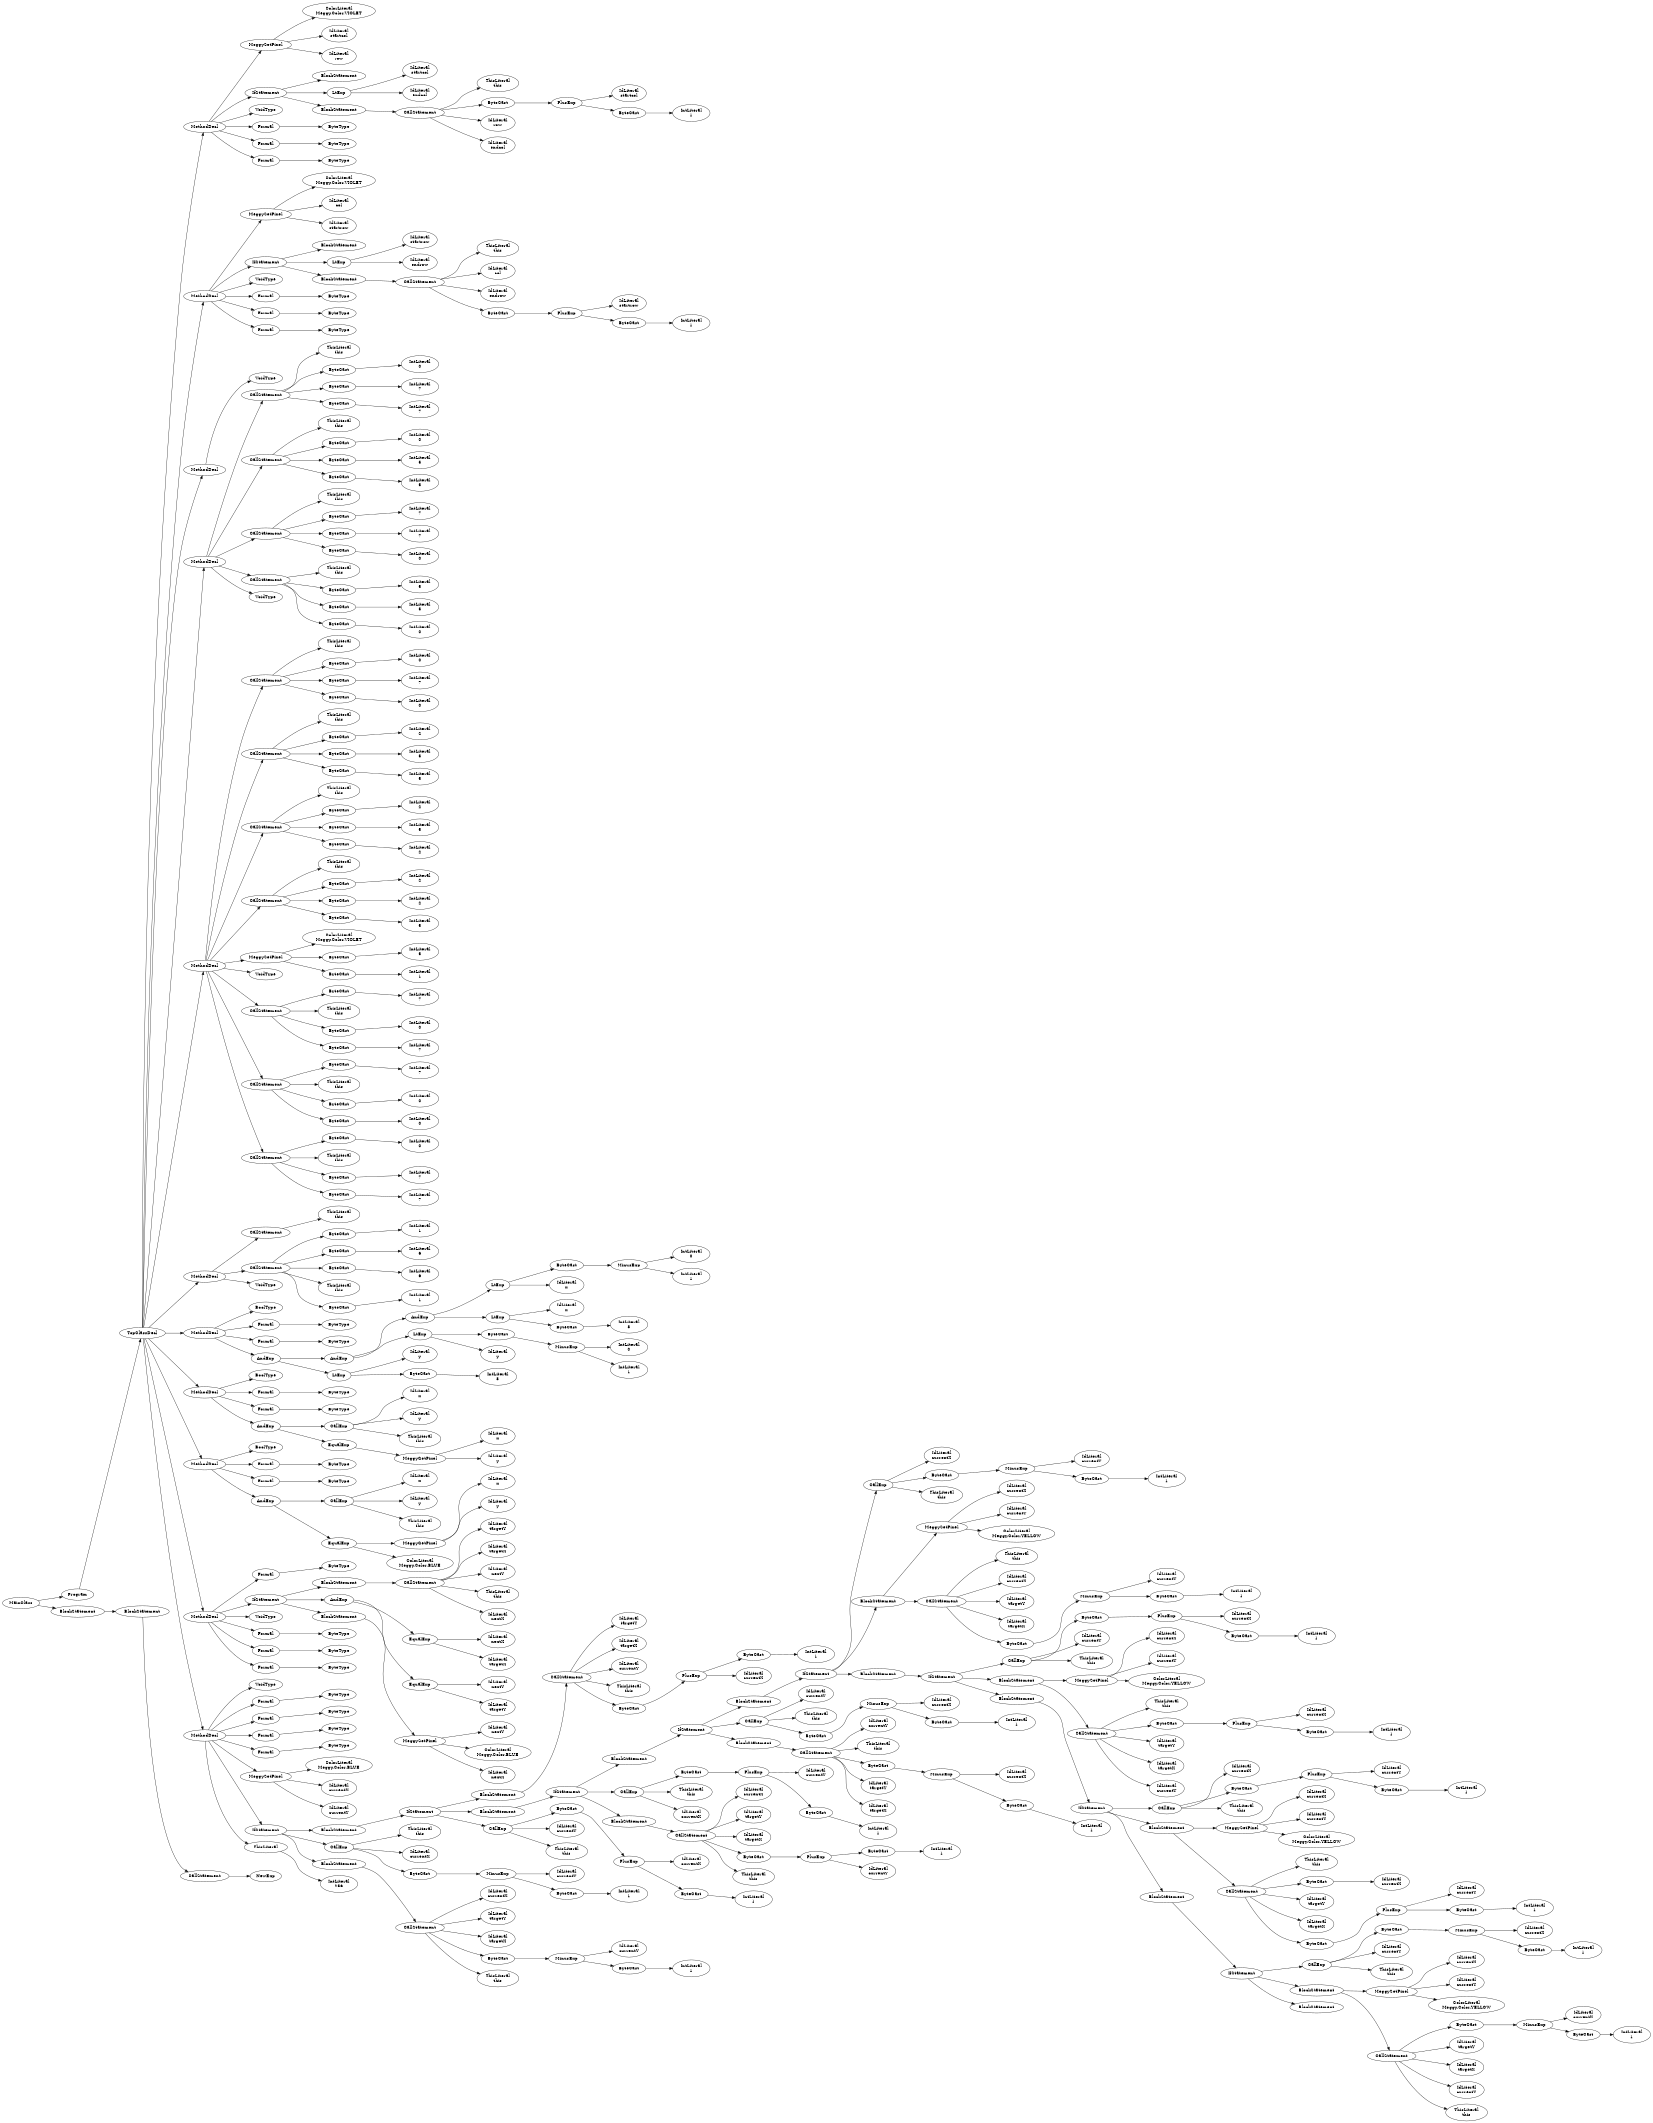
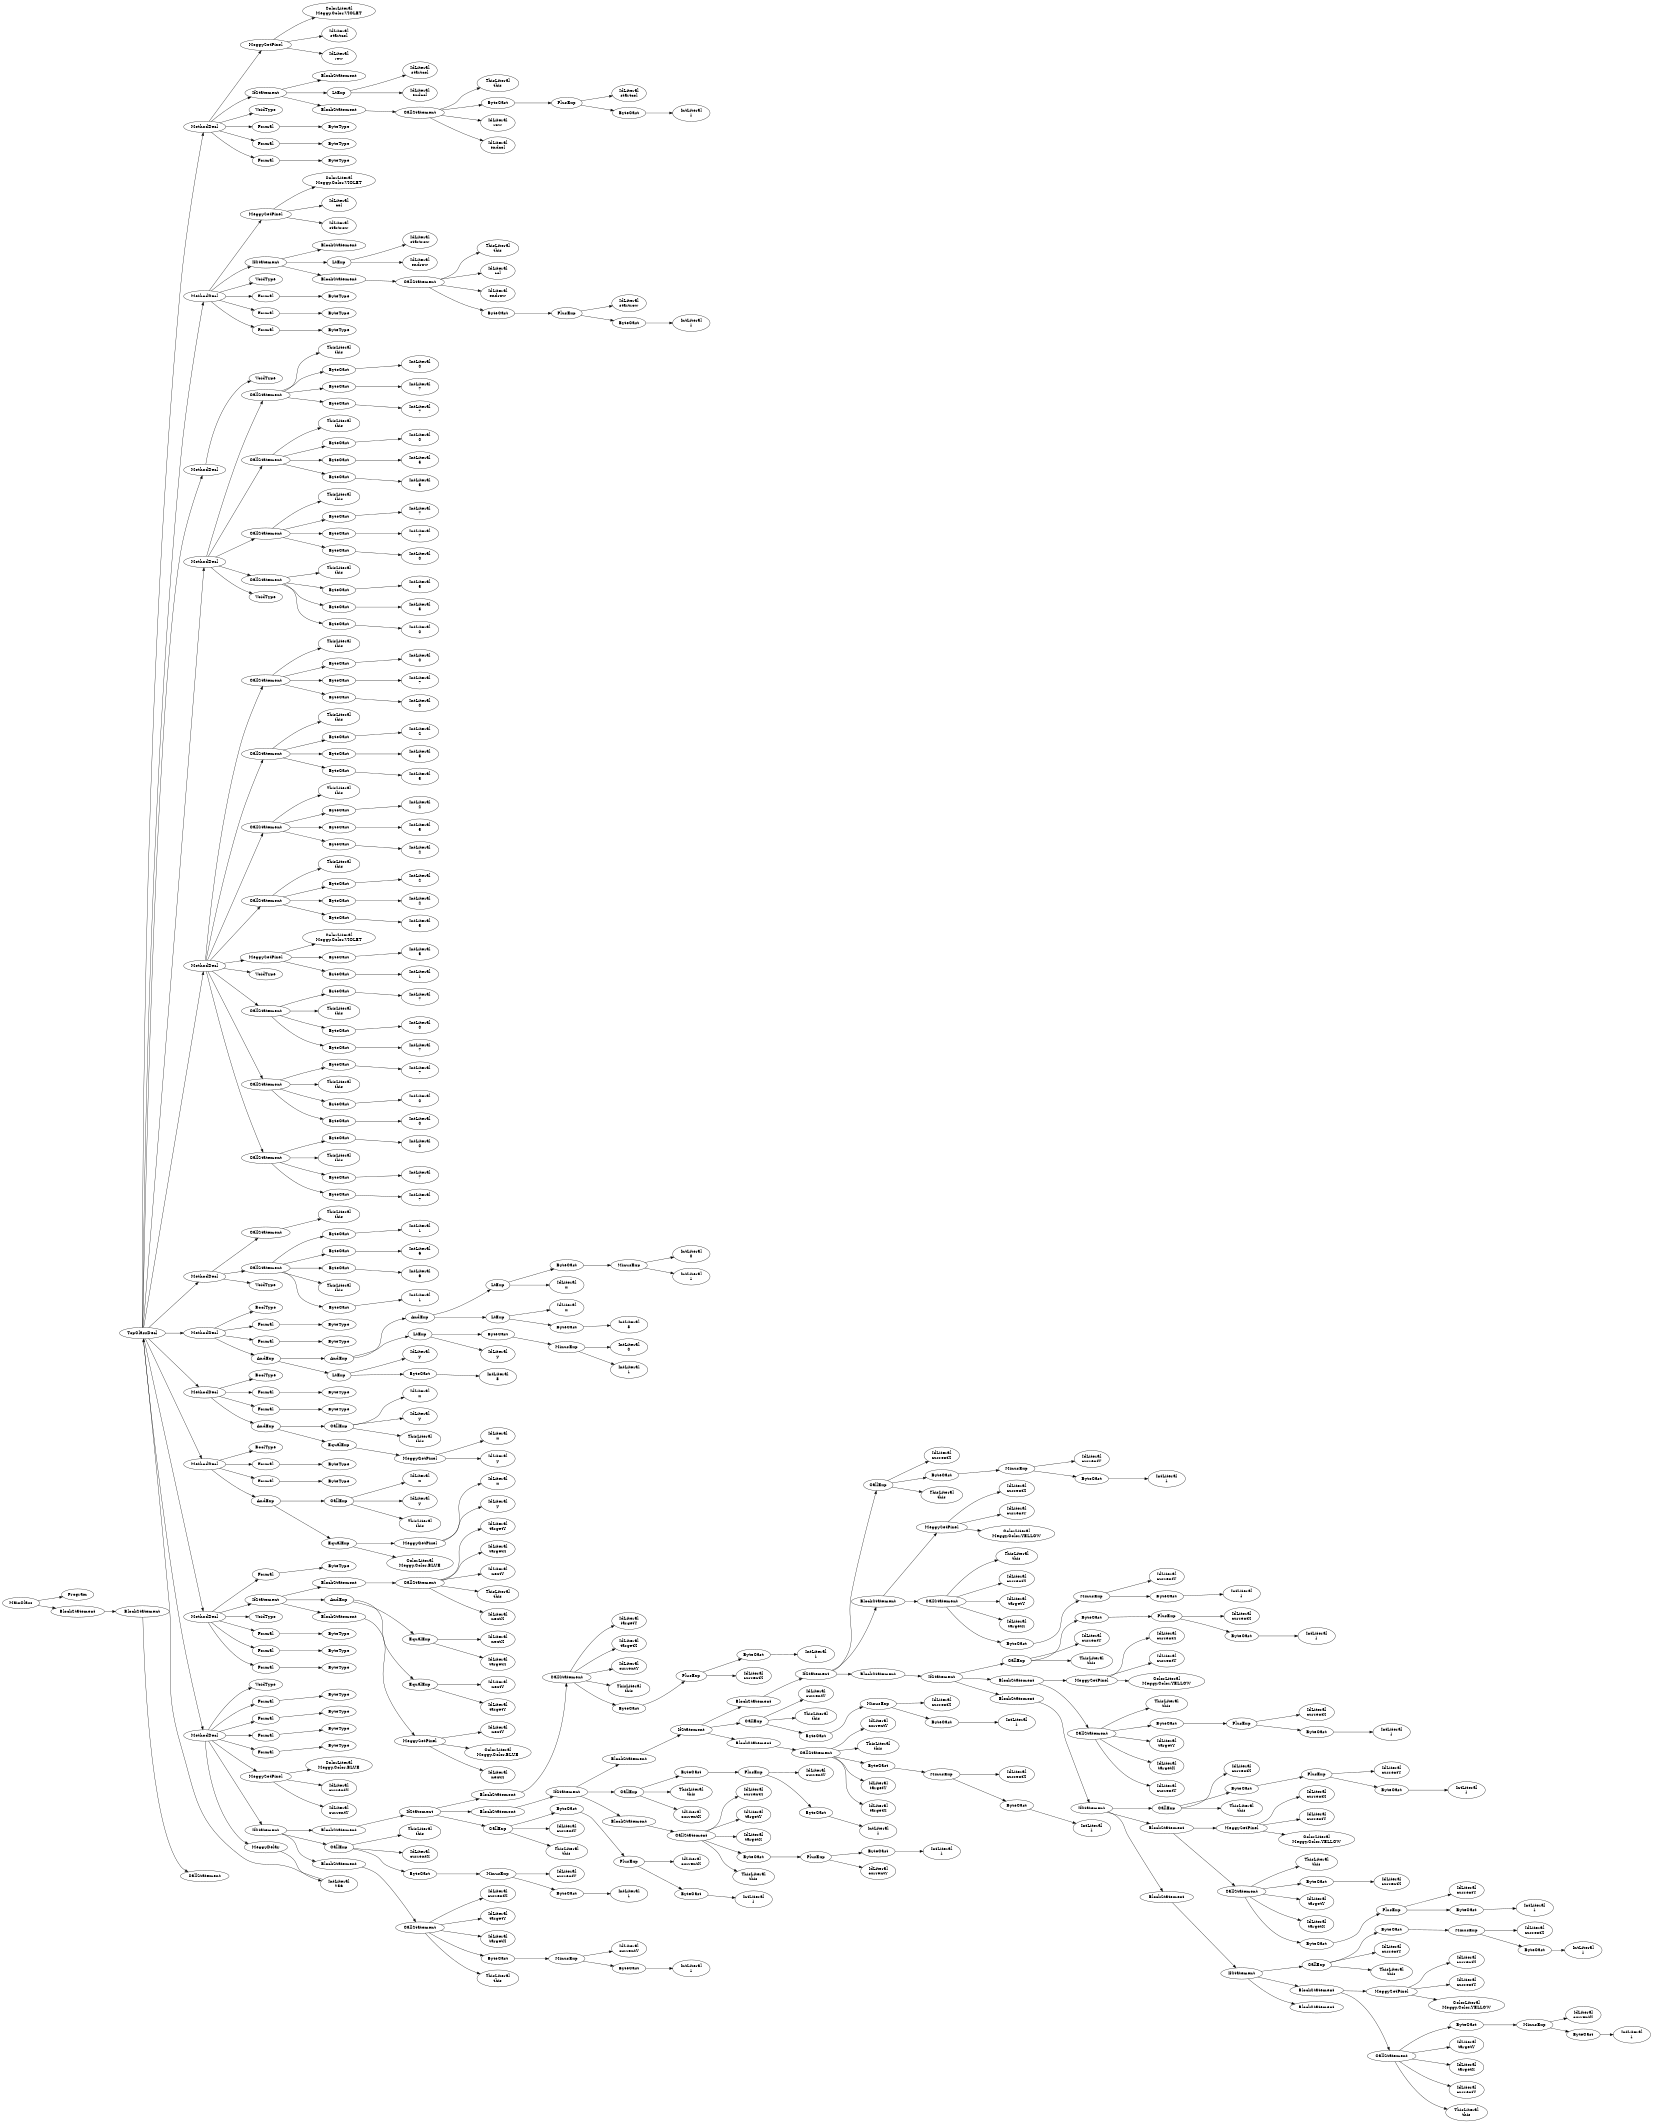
(110, 1465) -> (171, 1652)
(266, 1847) -> (266, 1847)
(266, 1876) -> none
